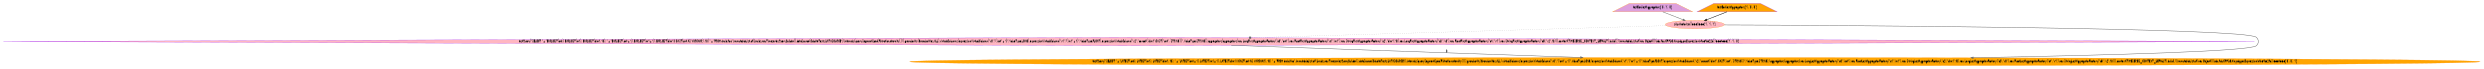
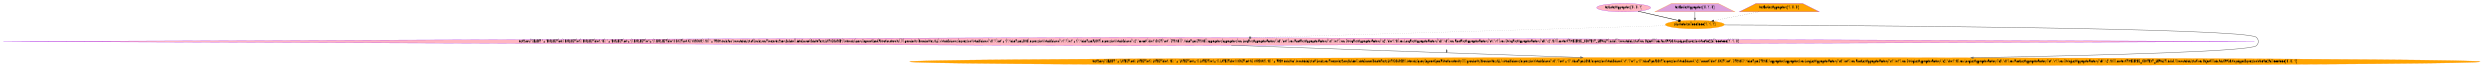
none -> (1624, 8)
(1717, 16) -> (1736, 16)
(1695, 25) -> (1695, 25)
